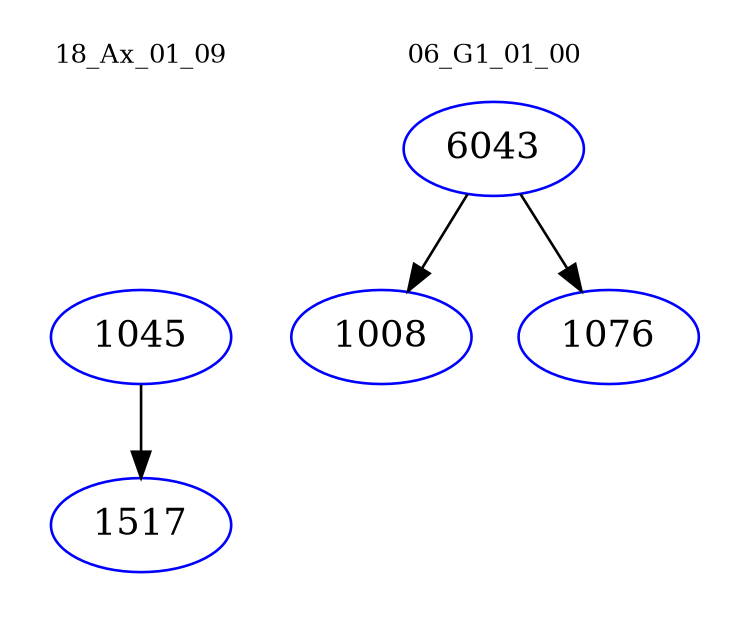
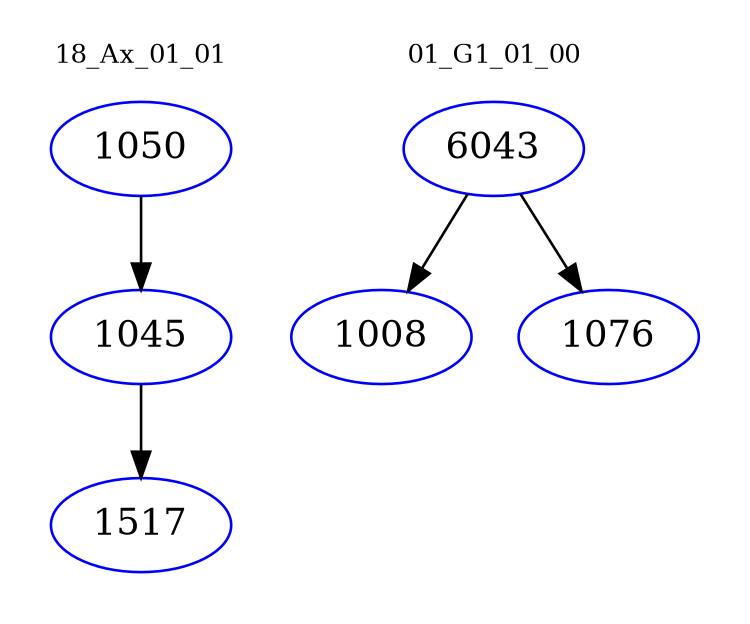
(141, 56) -> (141, 56)
(495, 56) -> (495, 56)
none -> (141, 149)
